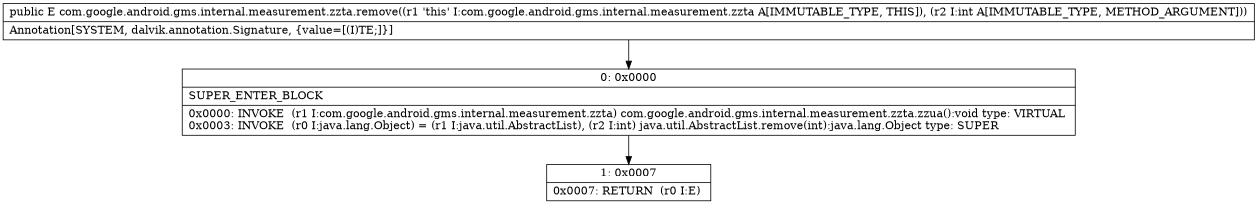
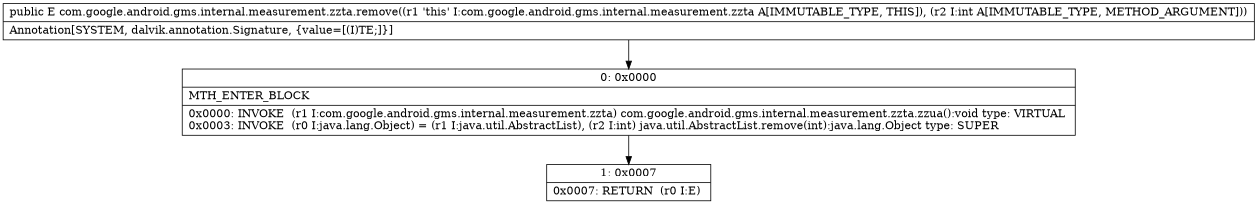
(256, 96) -> (249, 96)
